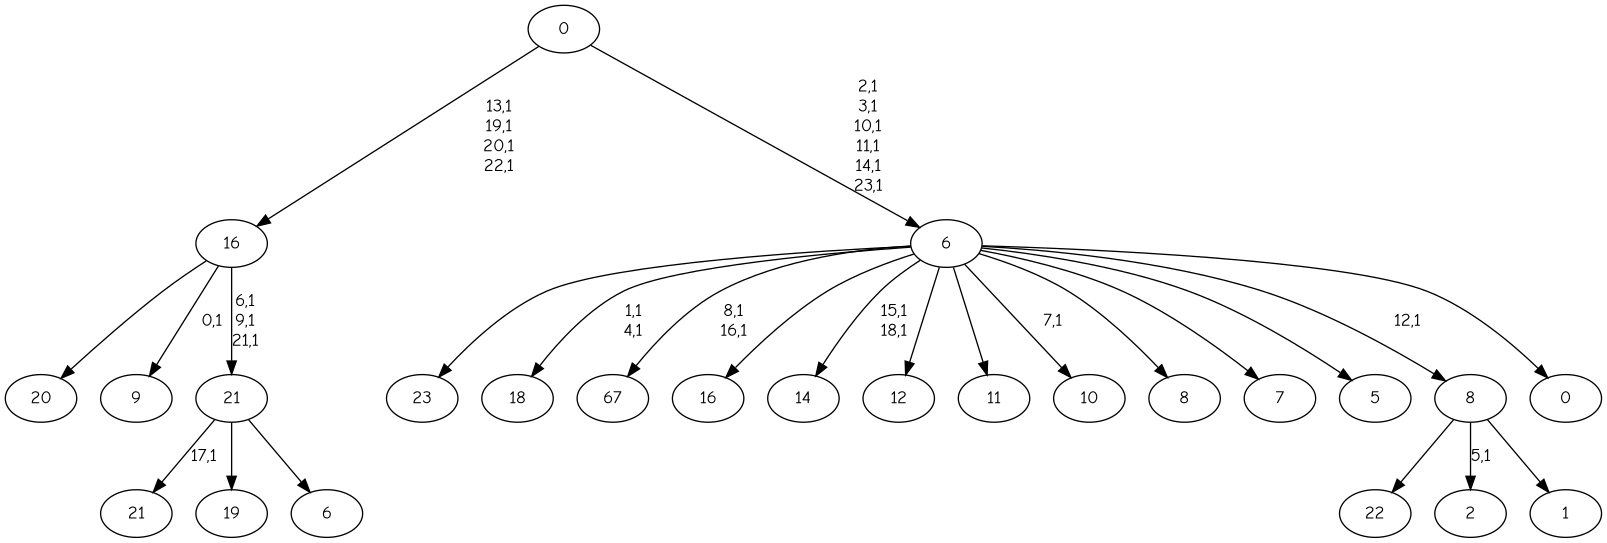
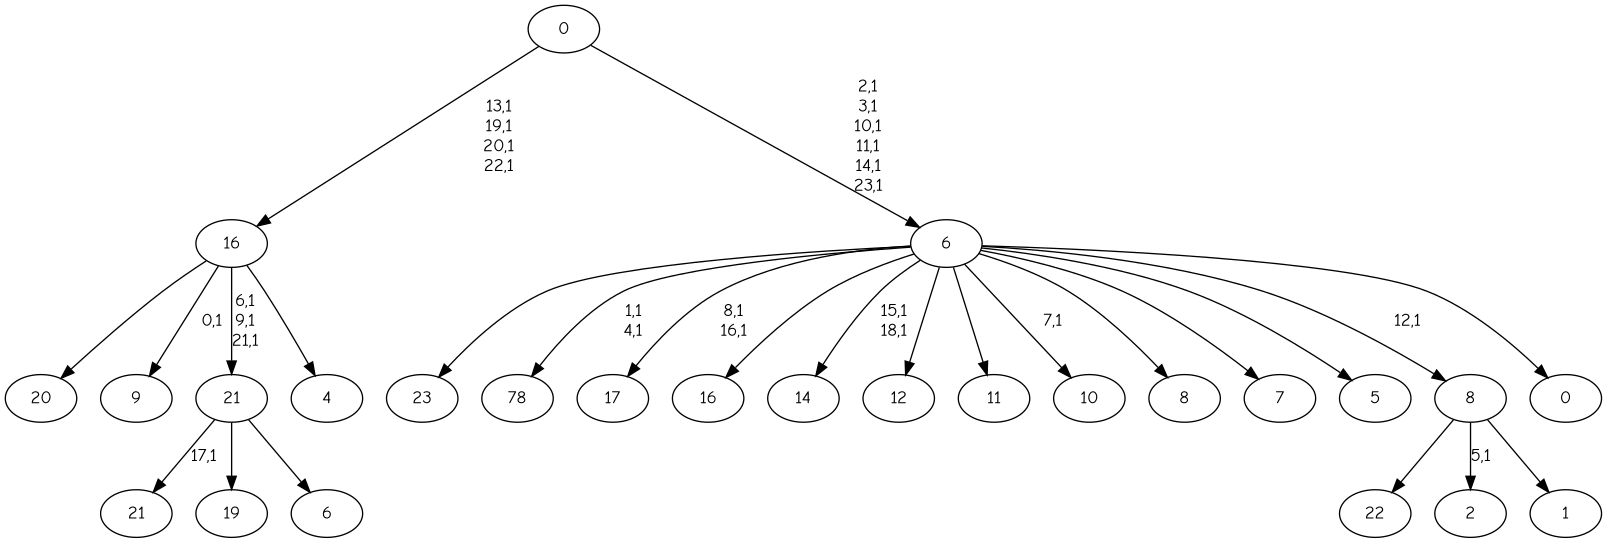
none -> (327, 398)
(518, 398) -> (518, 398)
(613, 398) -> (613, 398)
